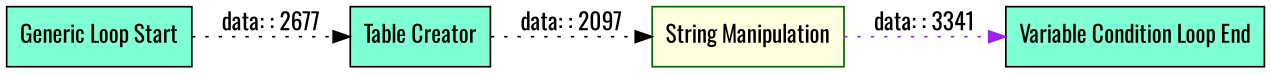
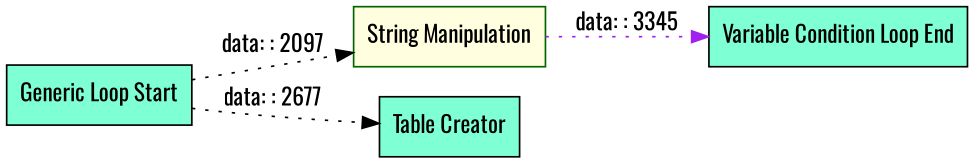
(925, 24) -> (627, 24)
(563, 37) -> (264, 68)
